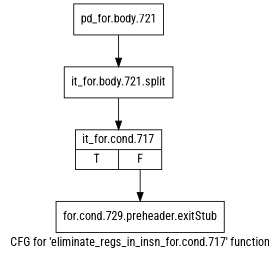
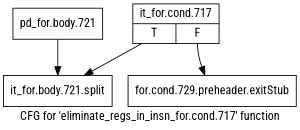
(119, 110) -> (117, 57)
